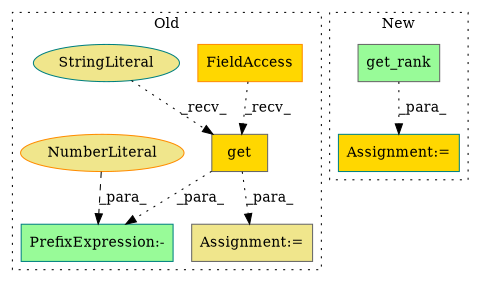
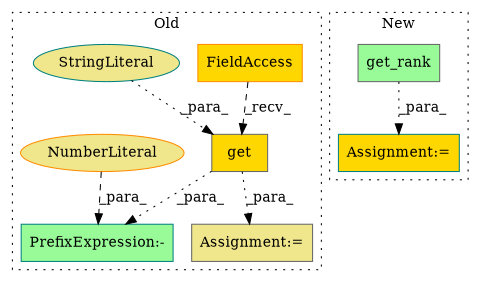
(246, 103) -> (246, 103)
(204, 108) -> (205, 108)
